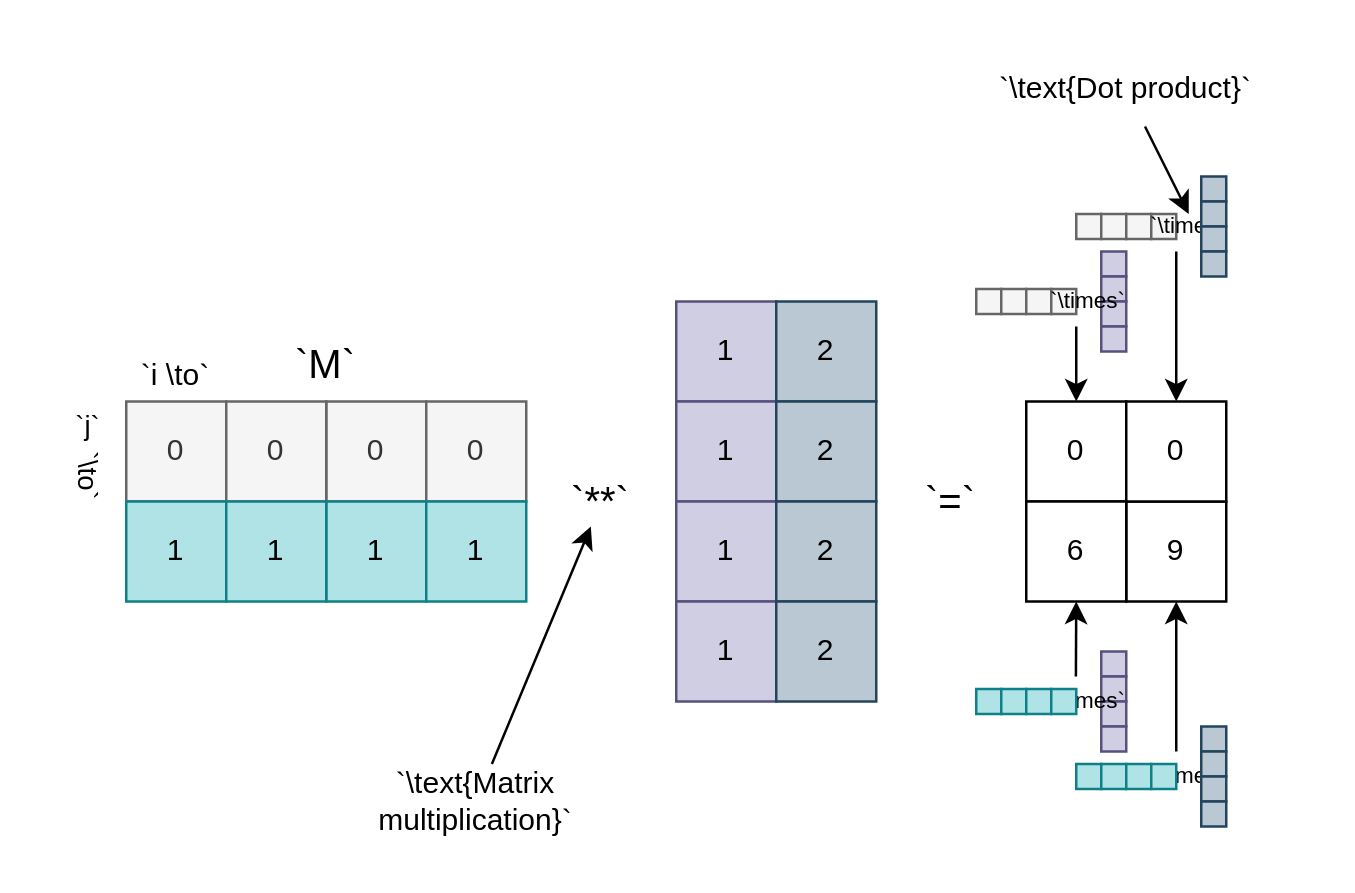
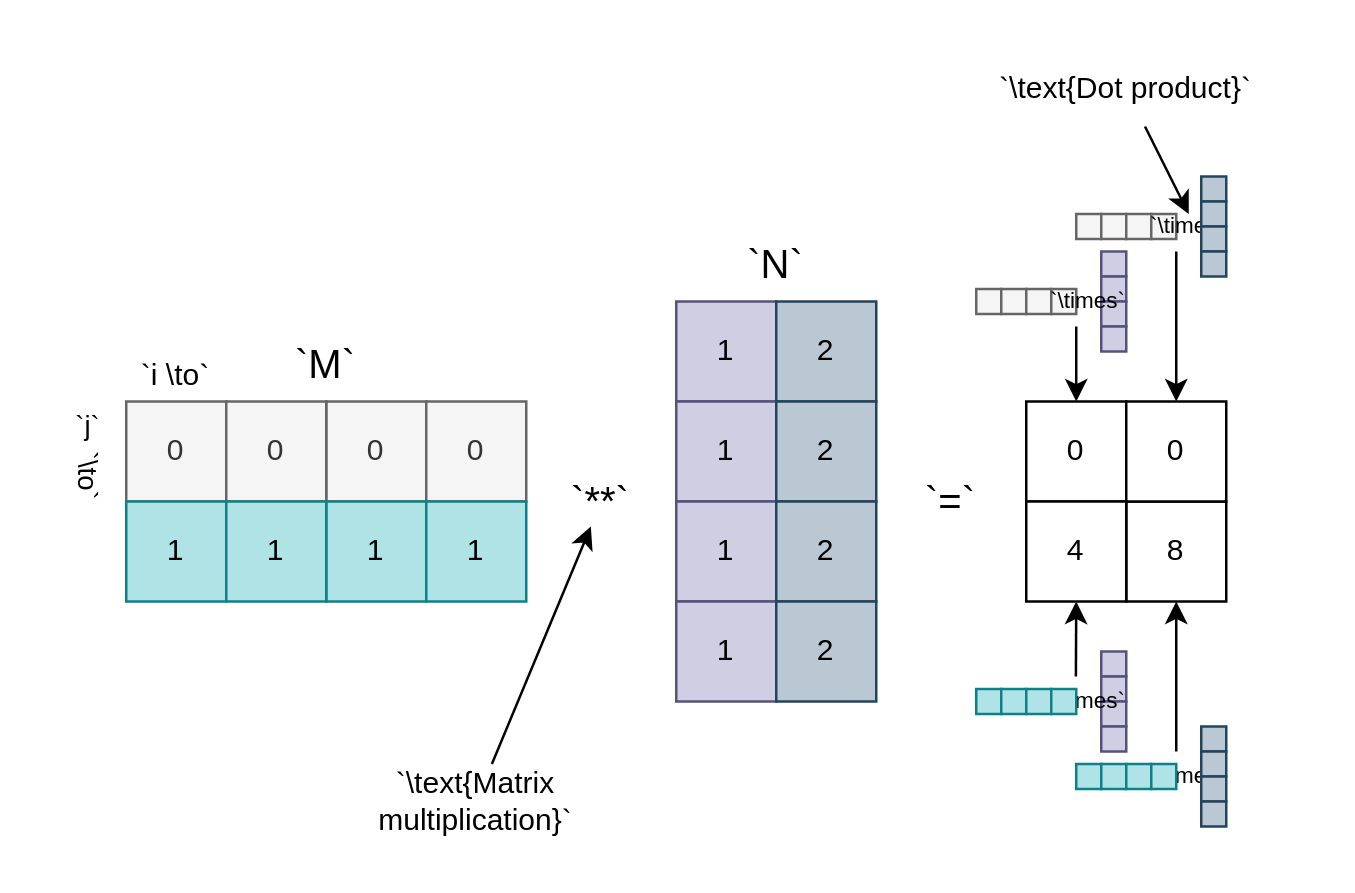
none -> (776, 264)
(1076, 551) -> (1076, 551)
(1176, 551) -> (1176, 551)
